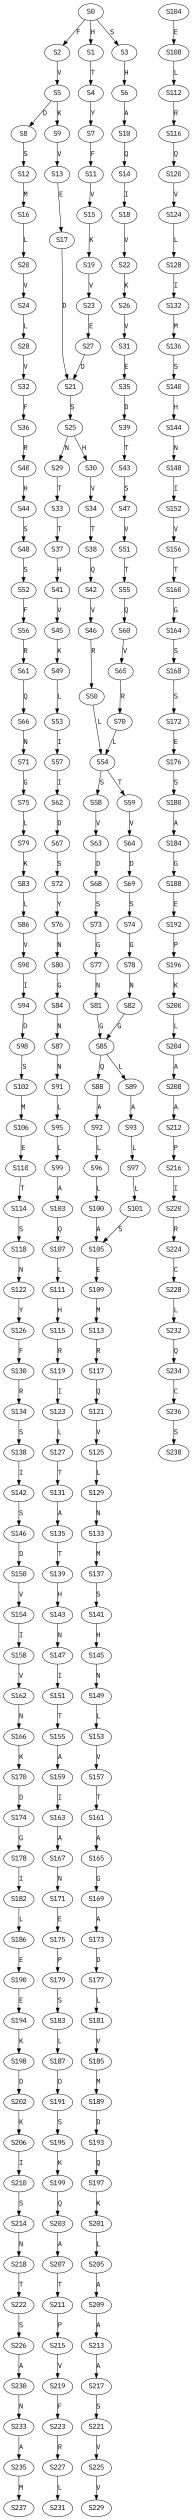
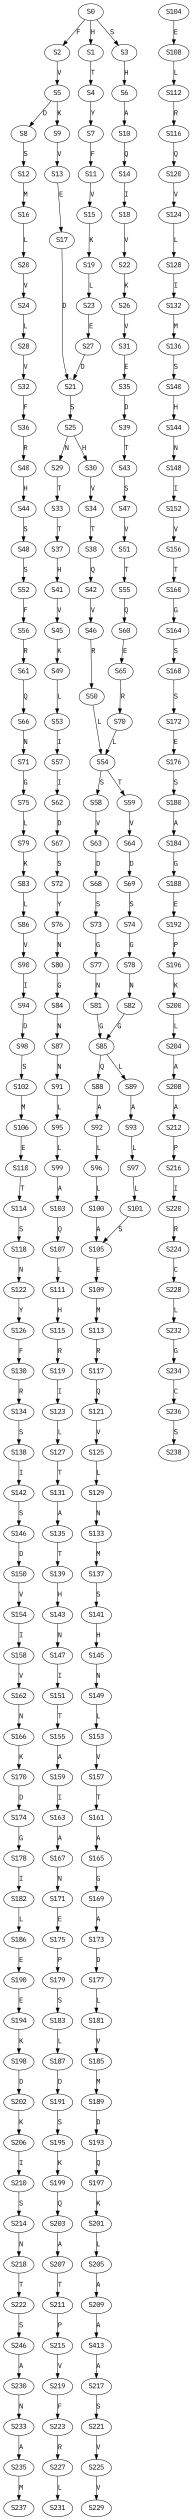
(91, 286) -> (91, 286)
(125, 651) -> (125, 651)
(176, 1351) -> (176, 1351)
(19, 2346) -> (19, 2346)
(96, 2346) -> (96, 2346)
